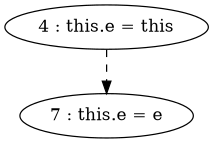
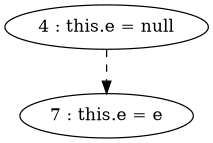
(107, 27) -> (107, 27)
